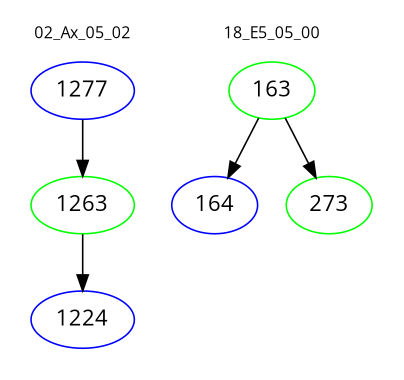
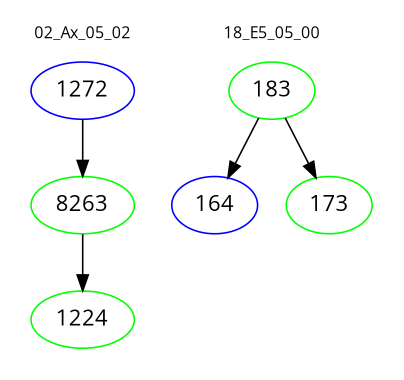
(83, 91) -> (83, 91)
(272, 91) -> (272, 91)
(83, 205) -> (83, 205)
(329, 205) -> (329, 205)
(83, 320) -> (83, 320)
